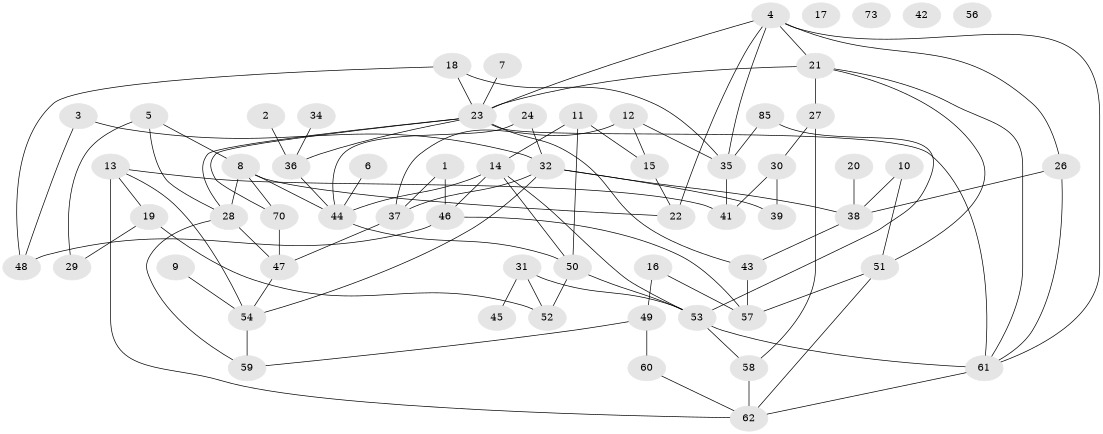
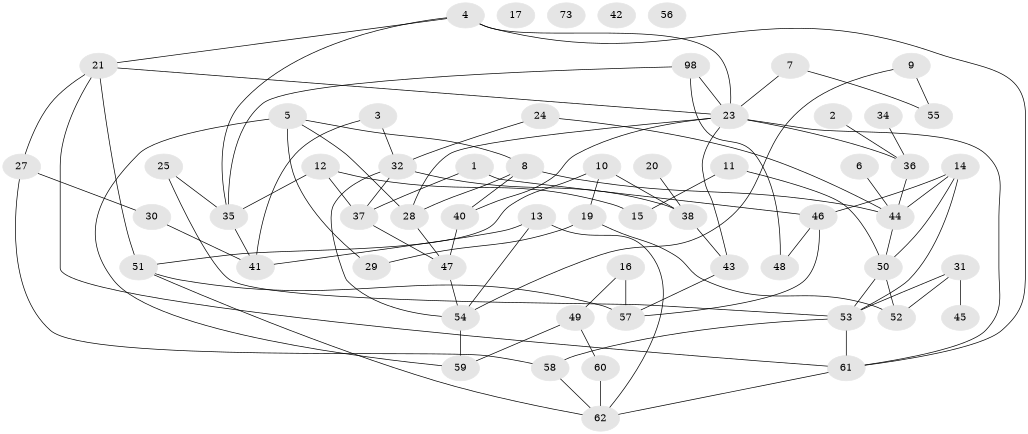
(452, 66) -> (691, 66)
(765, 116) -> (164, 167)
none -> (934, 116)
(533, 144) -> none
(1061, 167) -> none
(48, 191) -> (285, 168)
(130, 192) -> (594, 195)
(279, 217) -> (460, 217)
(676, 217) -> none
(777, 217) -> none
(155, 288) -> (139, 300)
